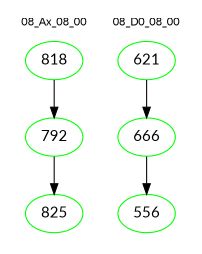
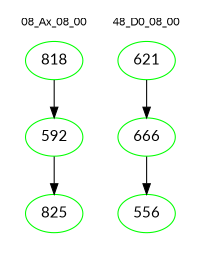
(147, 23) -> (147, 23)
(54, 137) -> (54, 137)
